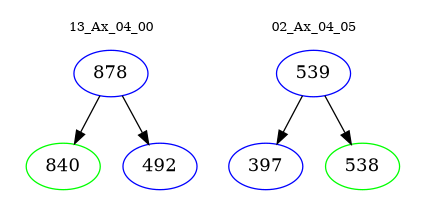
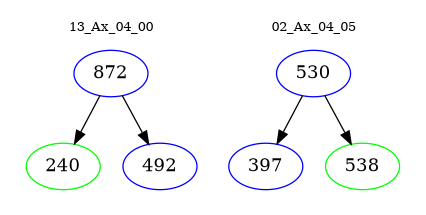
(111, 74) -> (111, 74)
(314, 74) -> (314, 74)
(63, 166) -> (63, 166)
